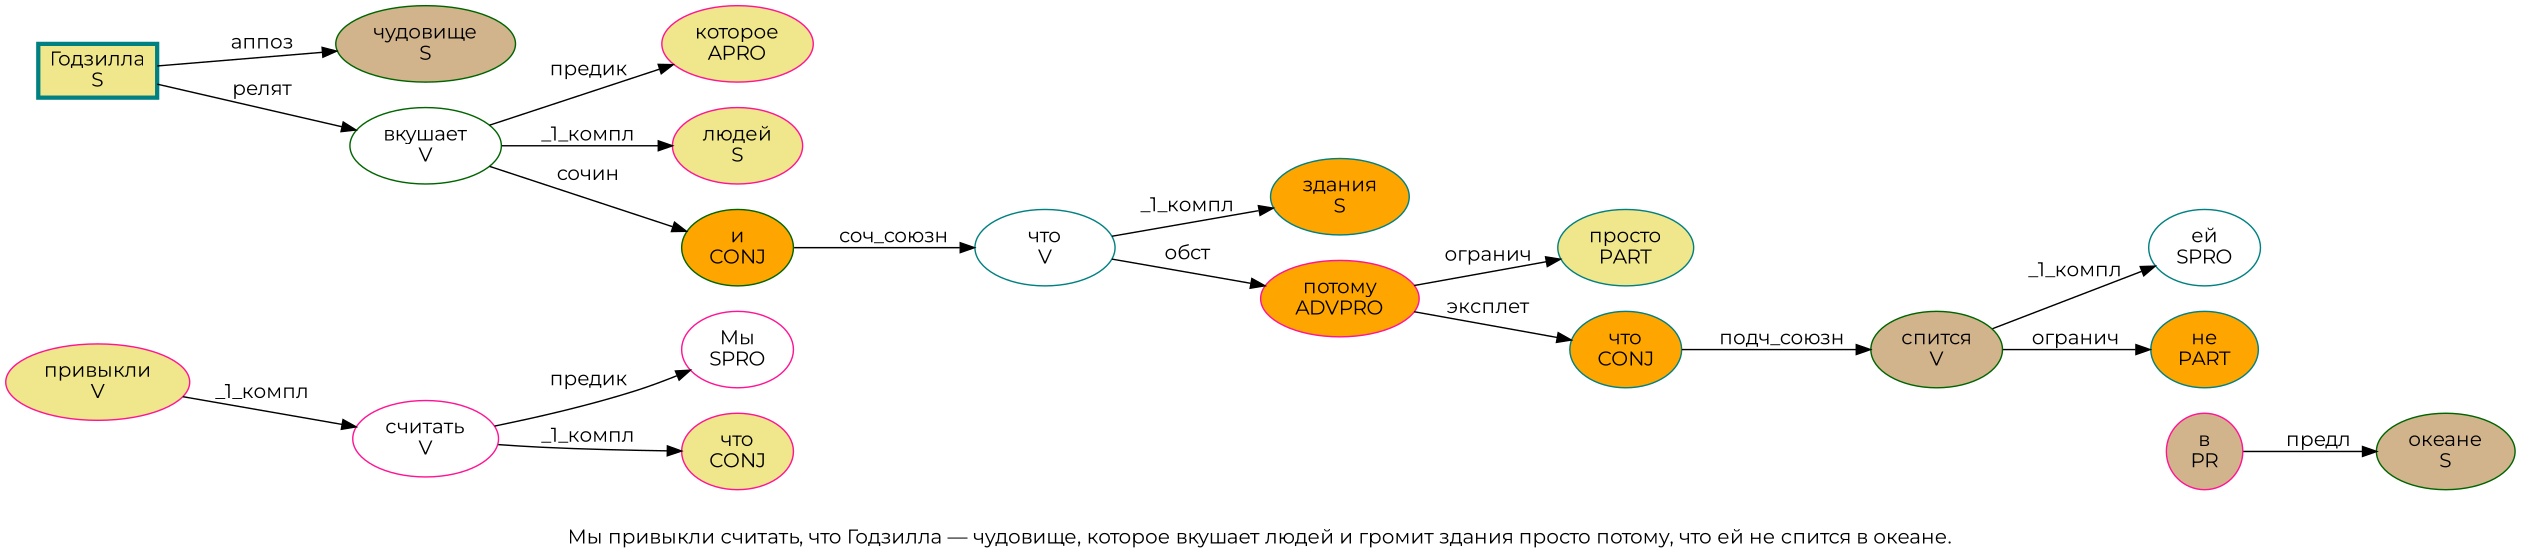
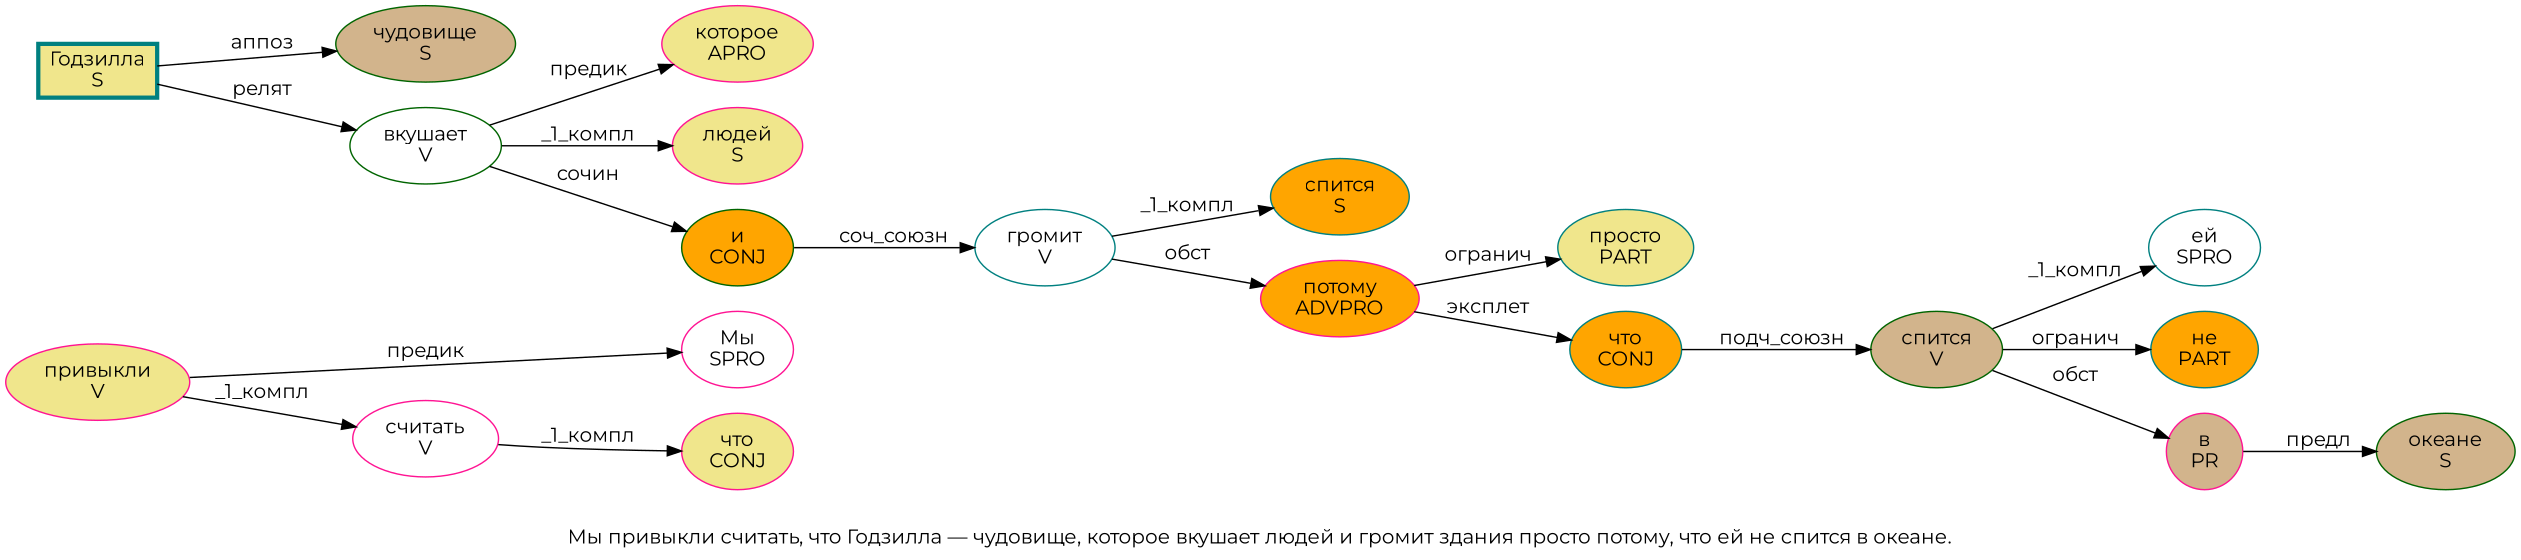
(1340, 197) -> (1340, 197)
(1045, 248) -> (1045, 248)
none -> (2074, 402)
(587, 405) -> (429, 365)
